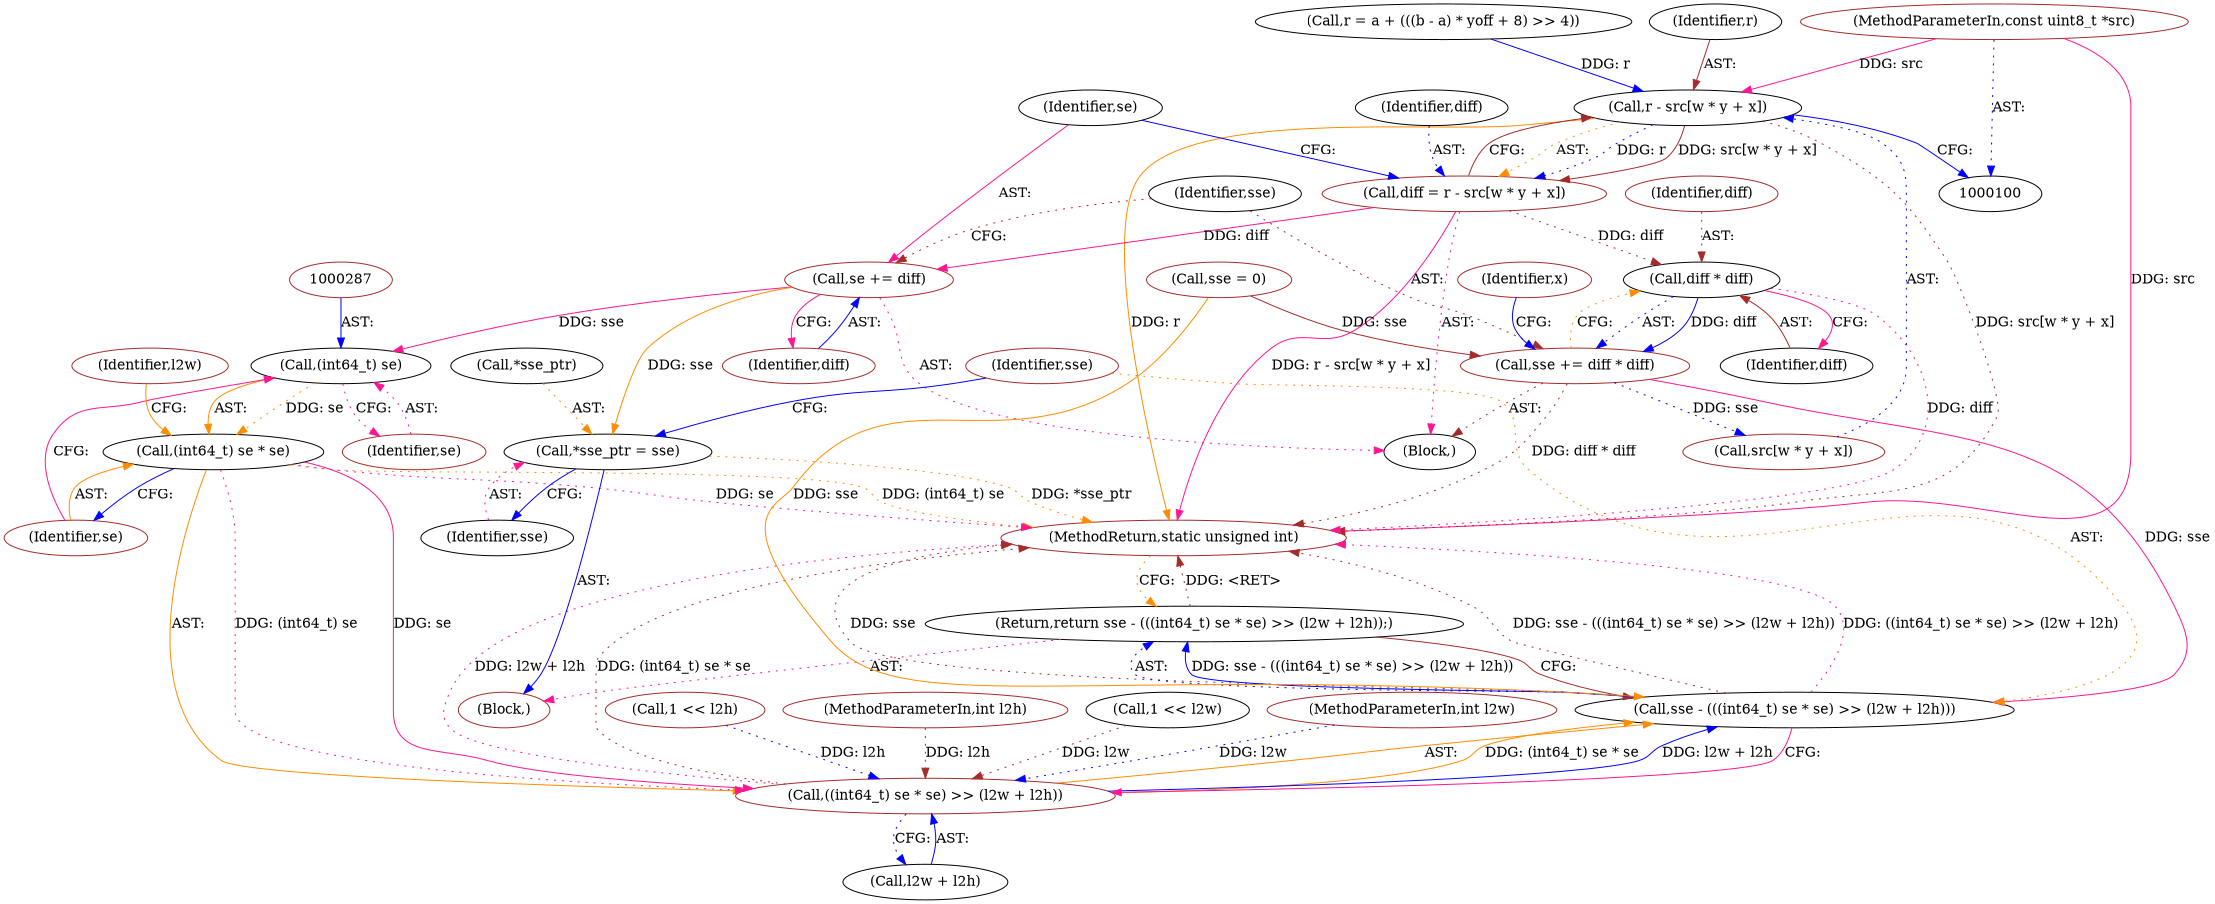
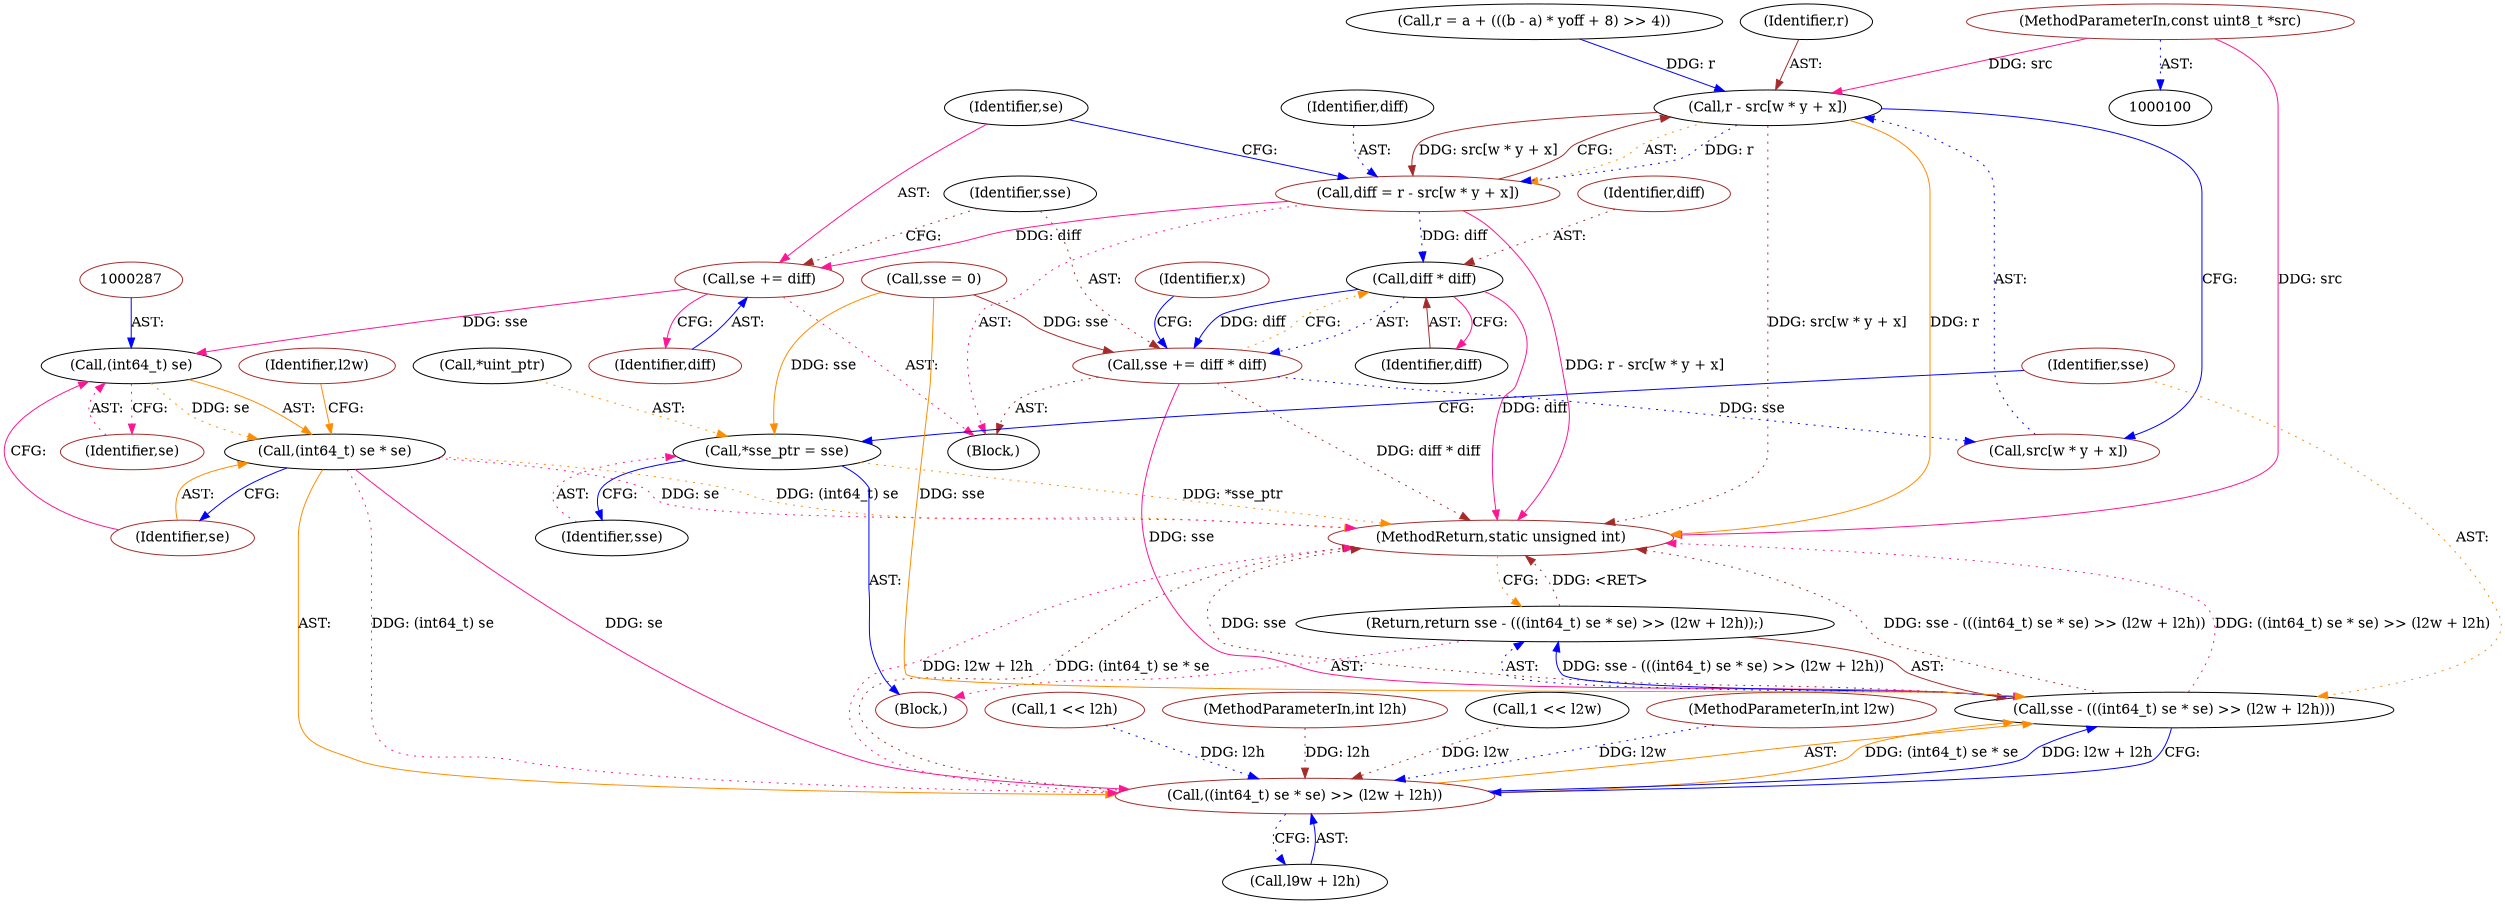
(1881, 132) -> (2184, 164)
(1580, 236) -> (1421, 232)
(678, 326) -> (800, 337)
(527, 366) -> (492, 366)
(1764, 498) -> (1515, 387)
(1561, 667) -> (1930, 667)
(1484, 783) -> (1864, 783)
(925, 882) -> (1305, 882)
